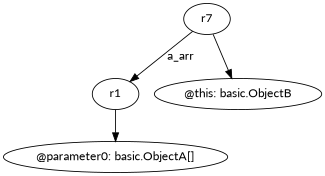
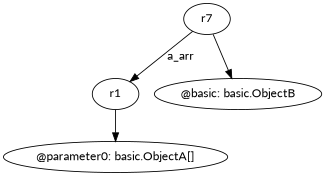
(238, 94) -> (238, 94)
